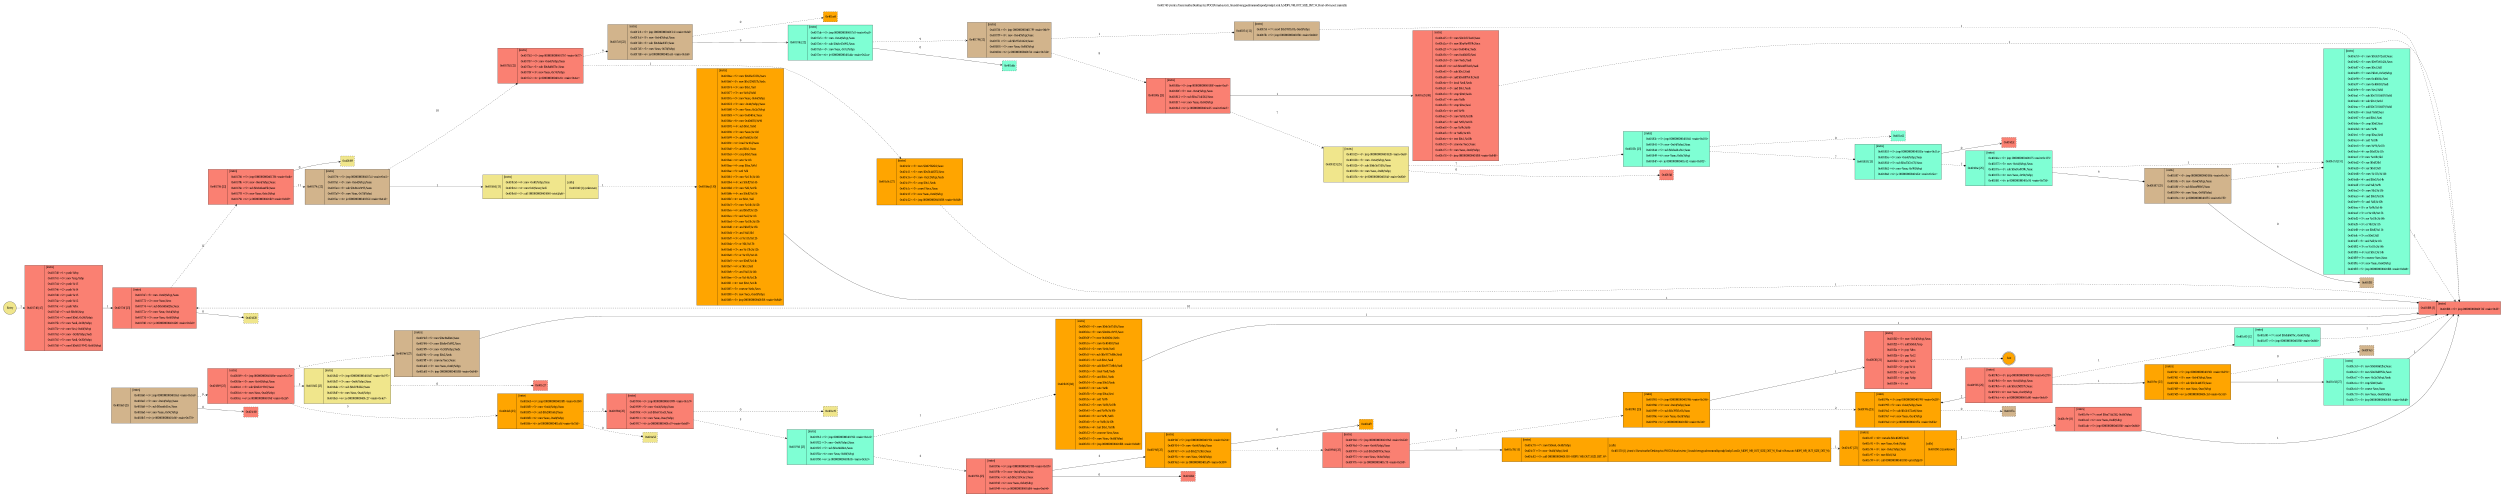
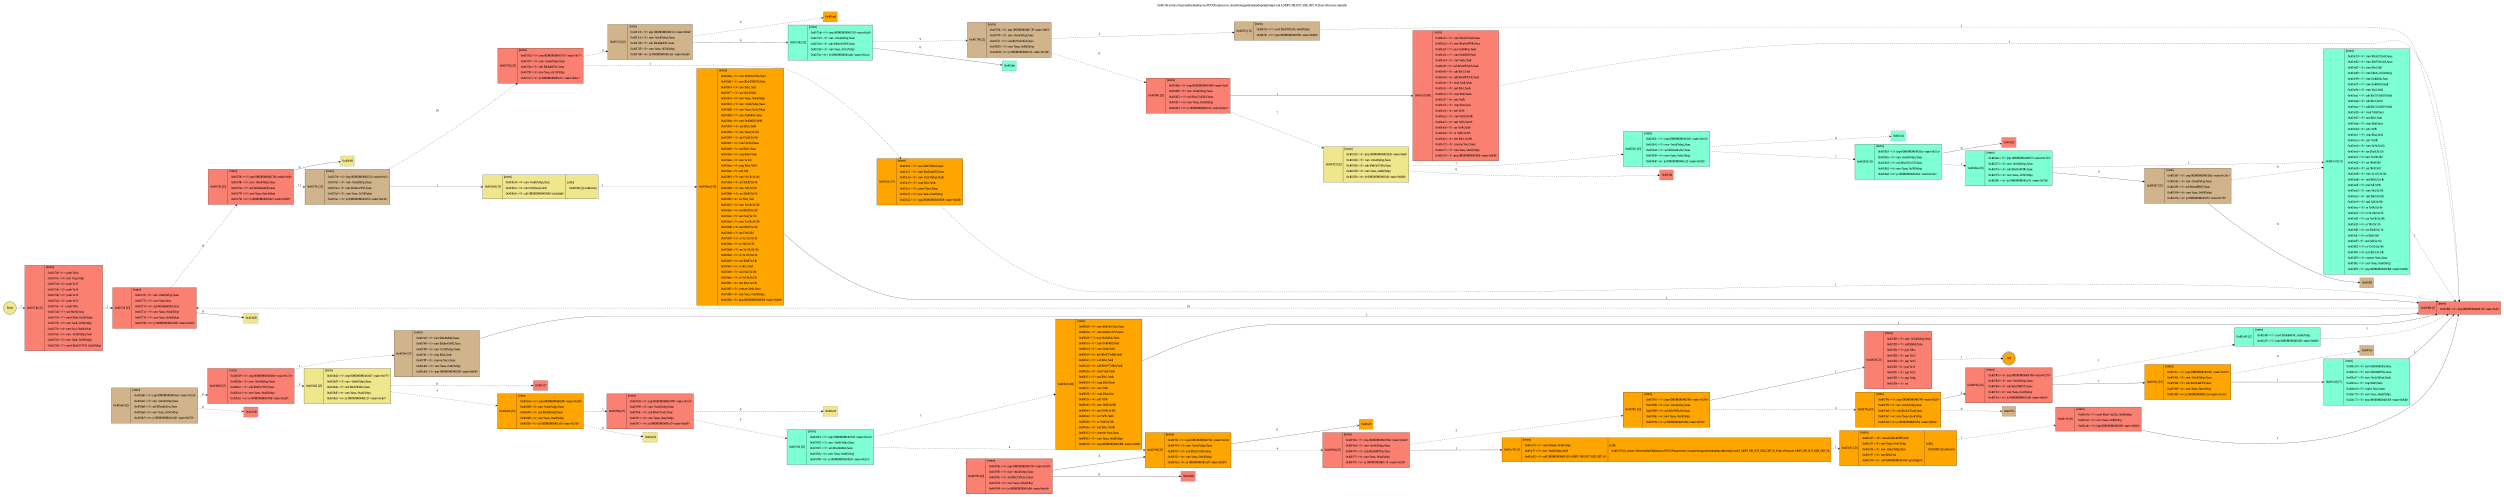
(1954, 400) -> (1952, 397)
(220, 410) -> (220, 410)
(392, 418) -> (443, 399)
(919, 464) -> (1009, 449)
